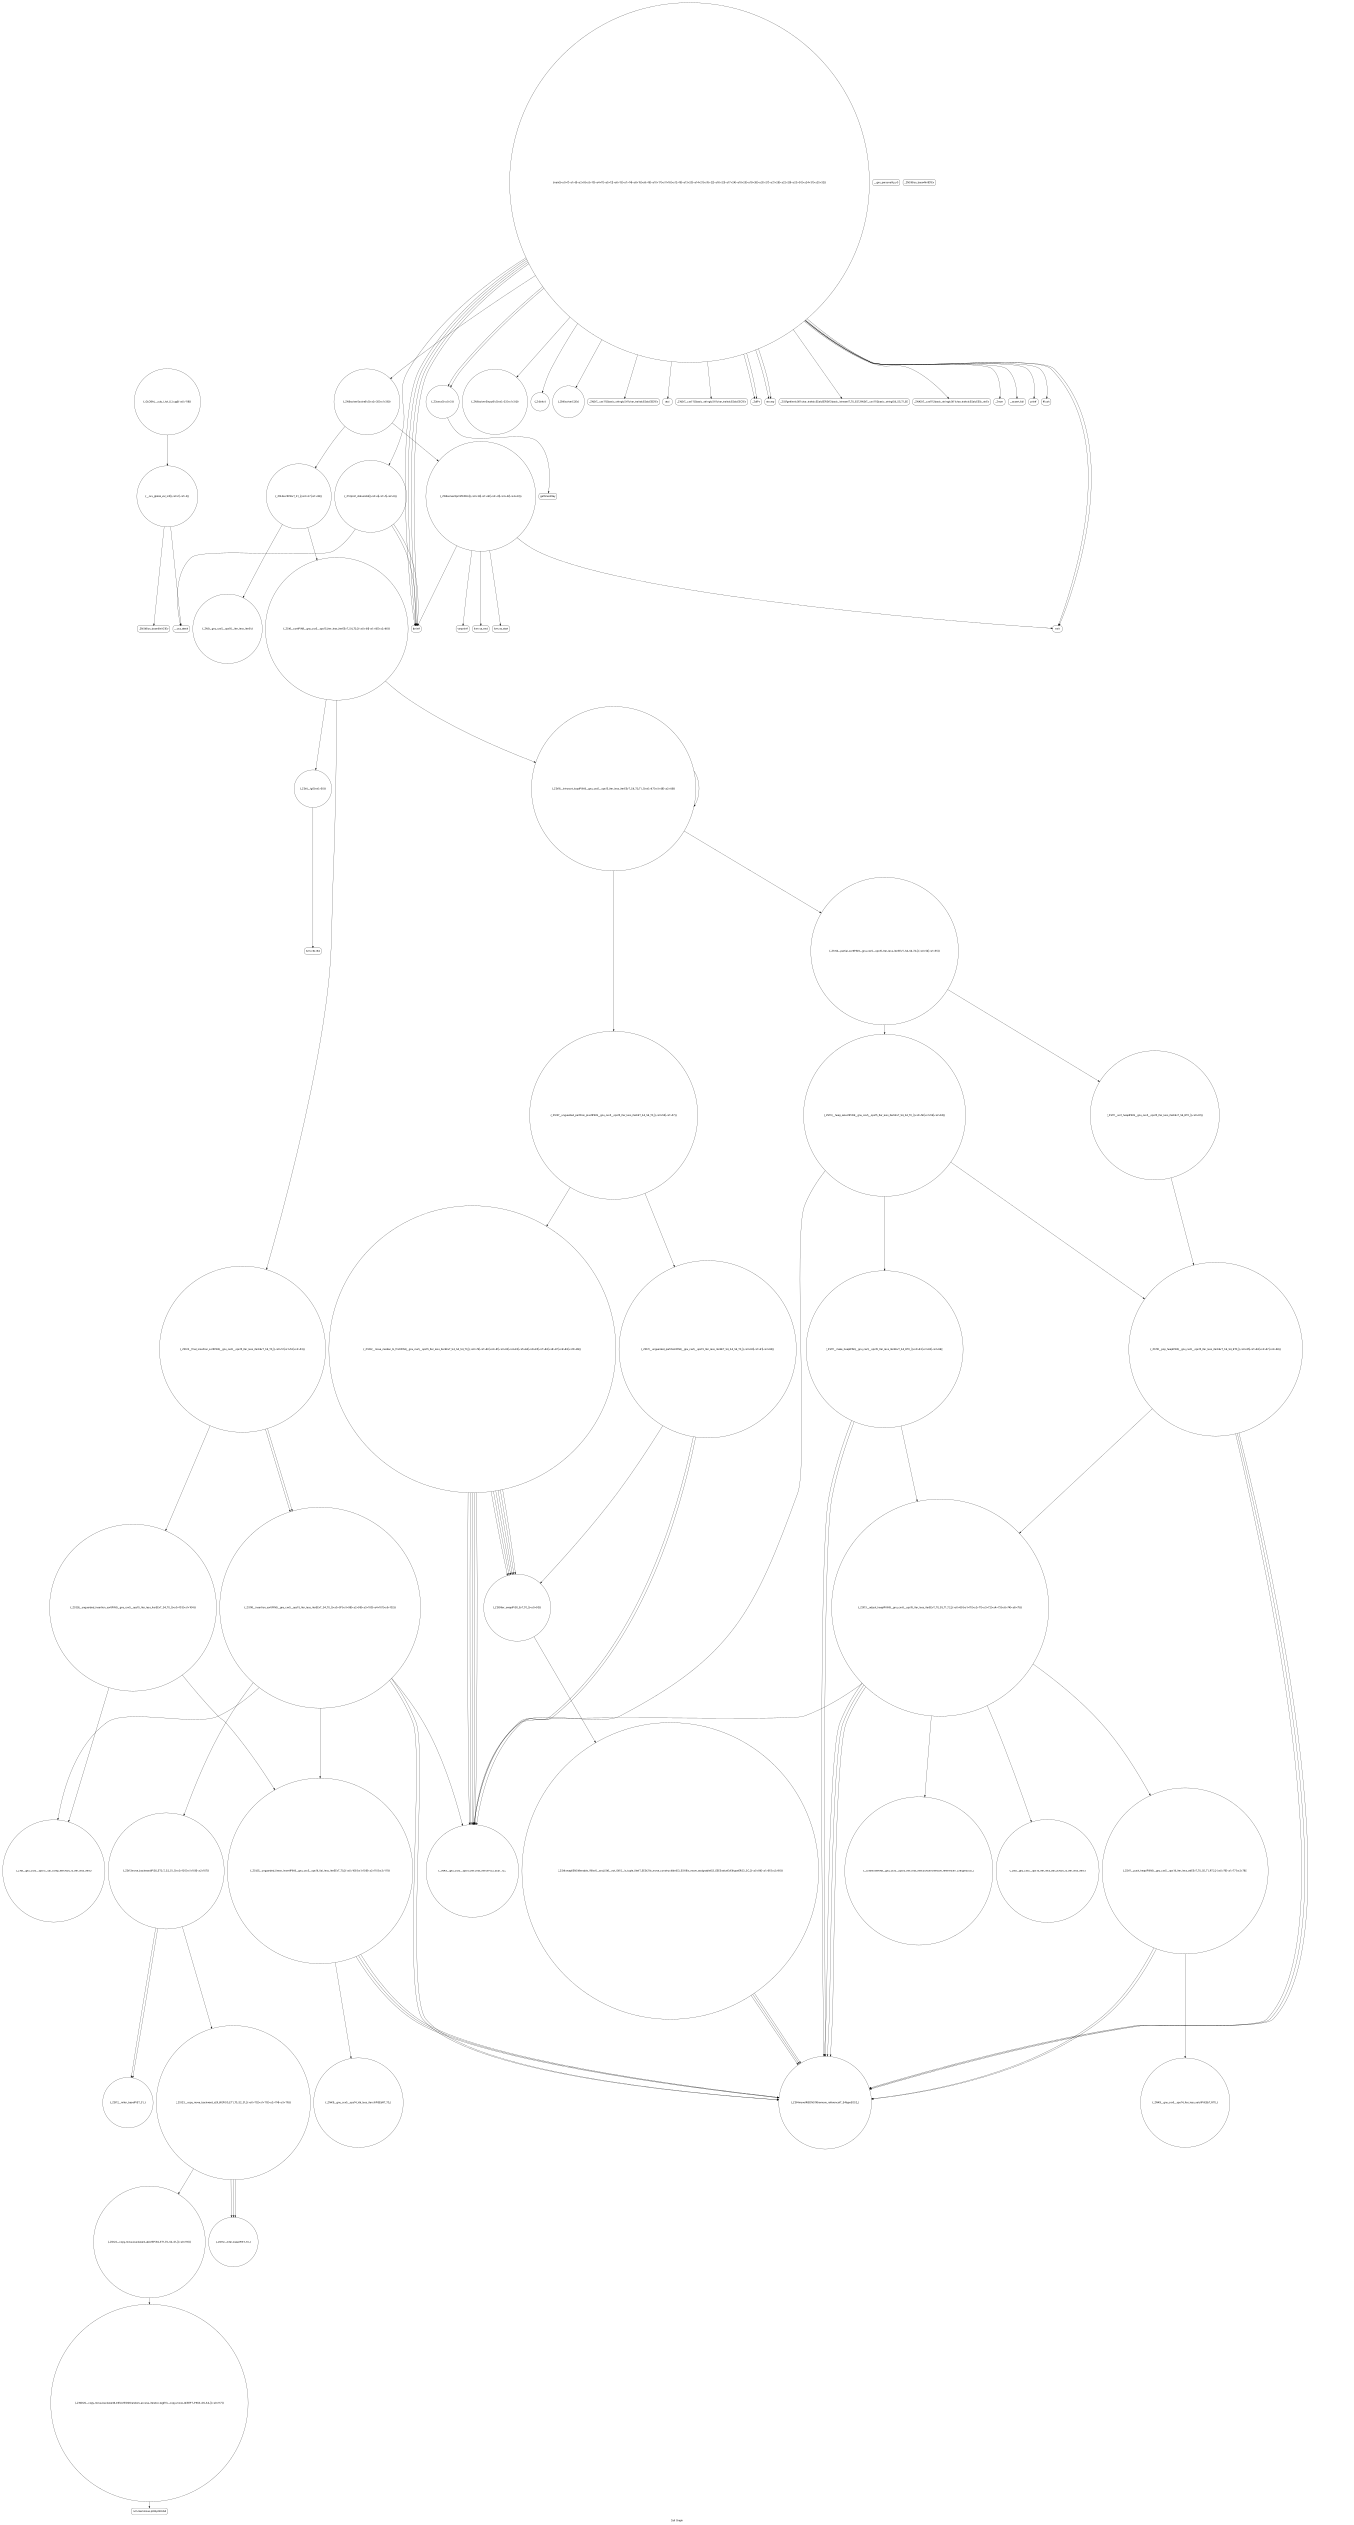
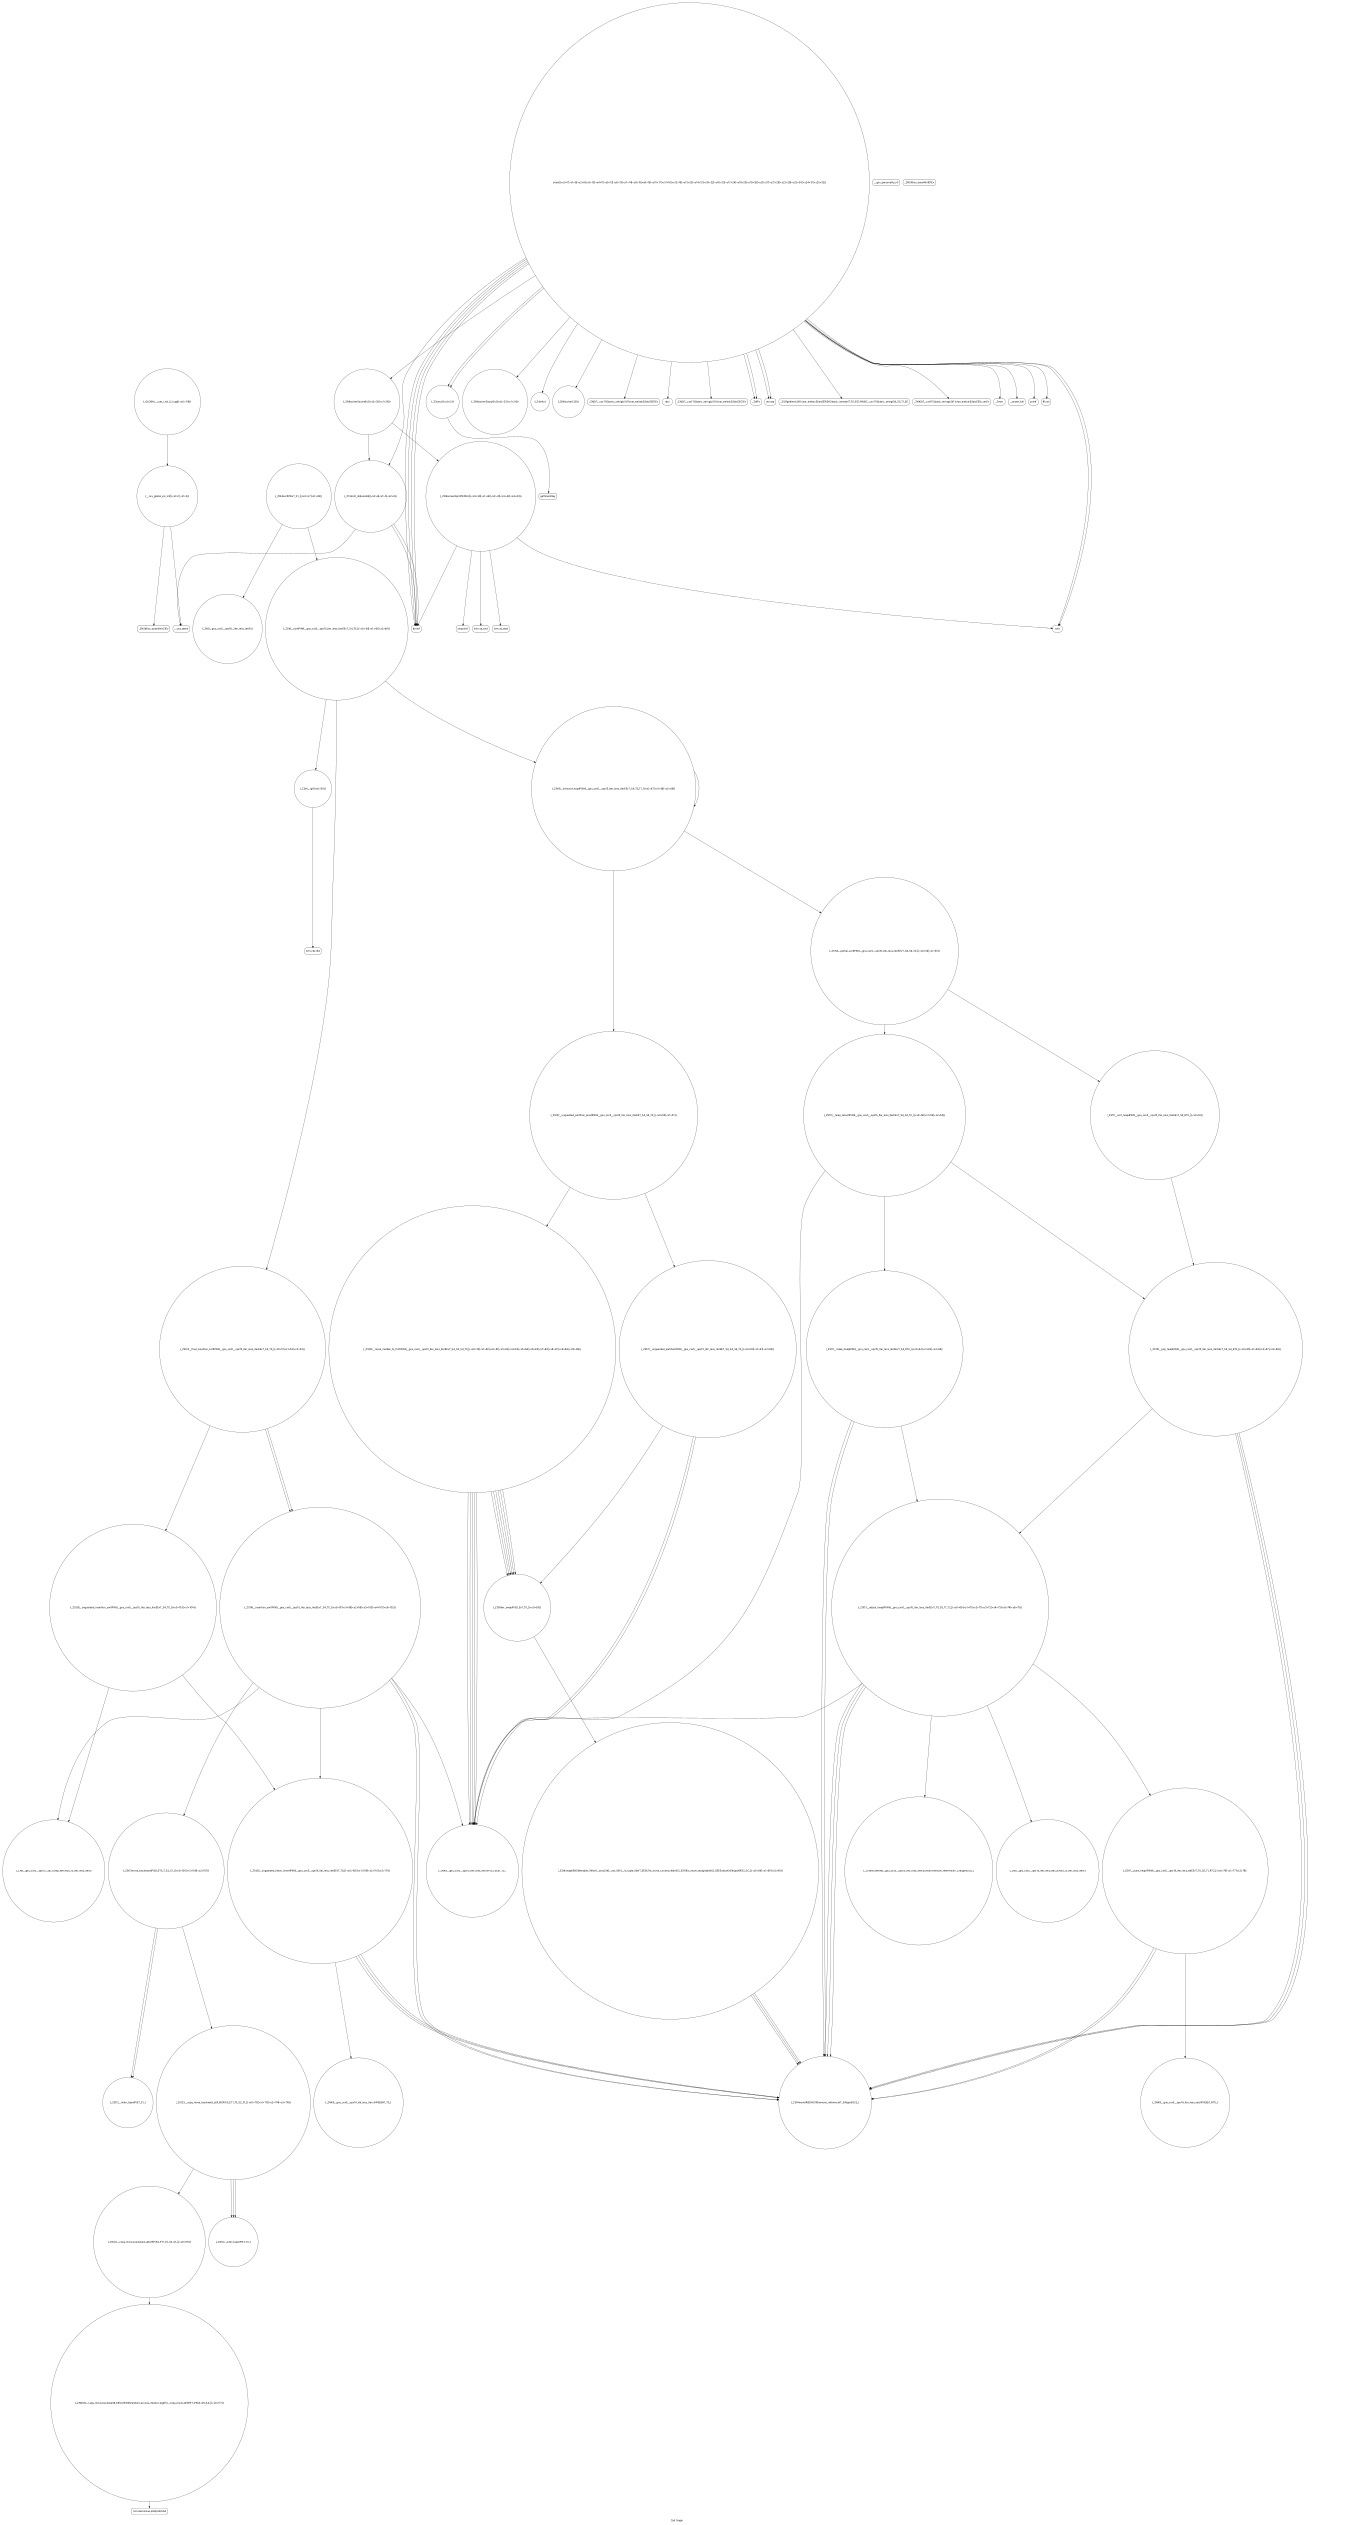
(330, 446) -> (369, 447)
